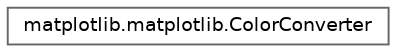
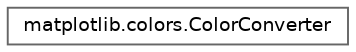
(198, 26) -> (178, 26)
